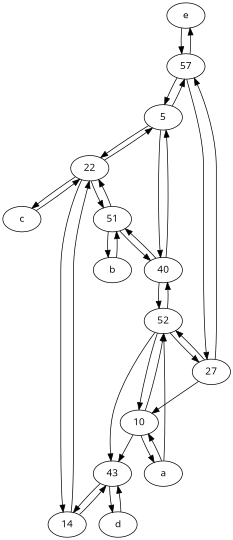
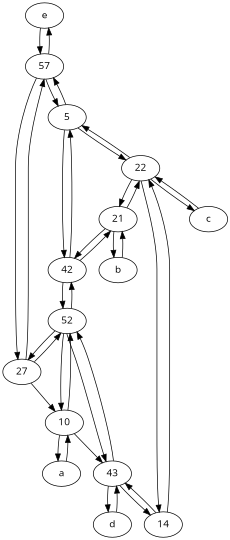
(112, 219) -> (118, 219)
(163, 270) -> (67, 270)
(165, 398) -> (100, 399)
